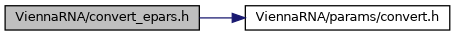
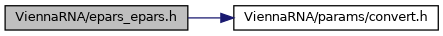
(102, 18) -> (96, 18)
